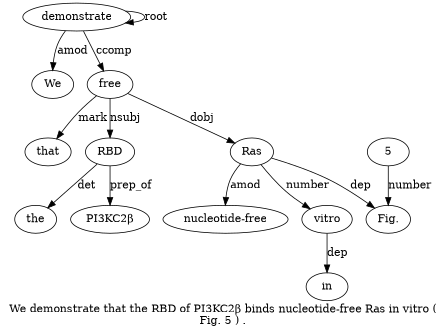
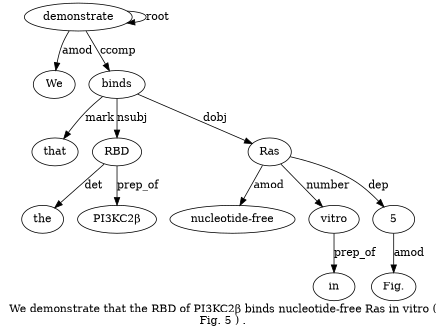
(110, 84) -> (117, 84)
(322, 176) -> (338, 172)
(410, 186) -> (409, 253)
(338, 253) -> (355, 253)
